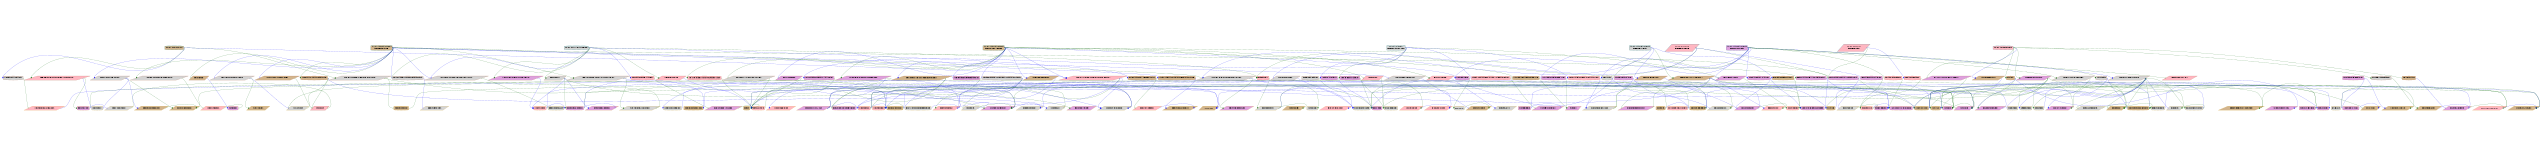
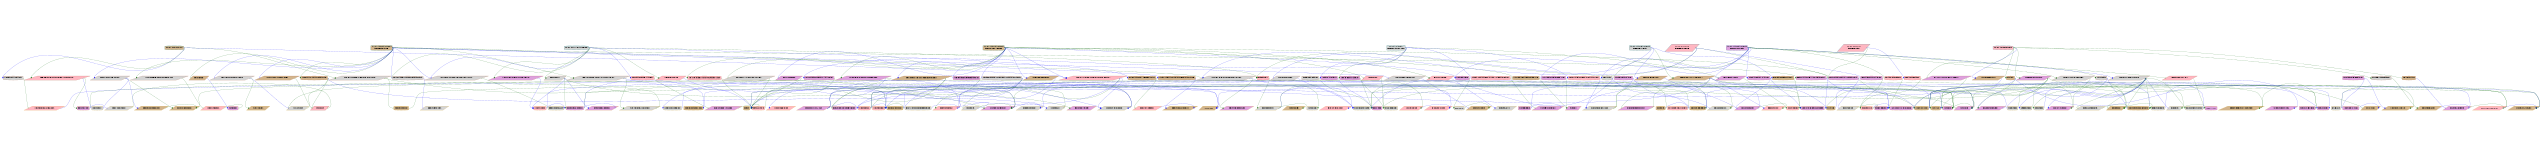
(159, 78) -> (159, 78)
none -> (2211, 108)
